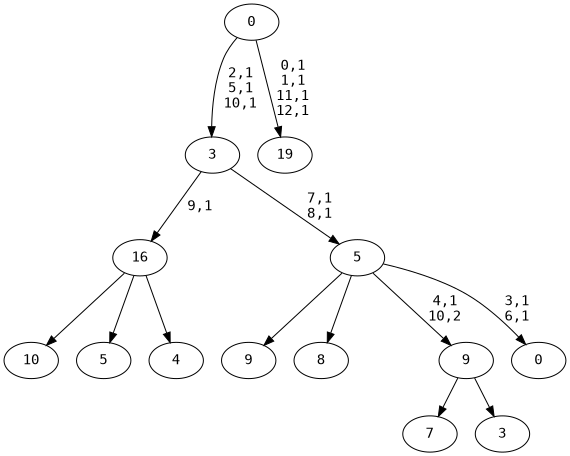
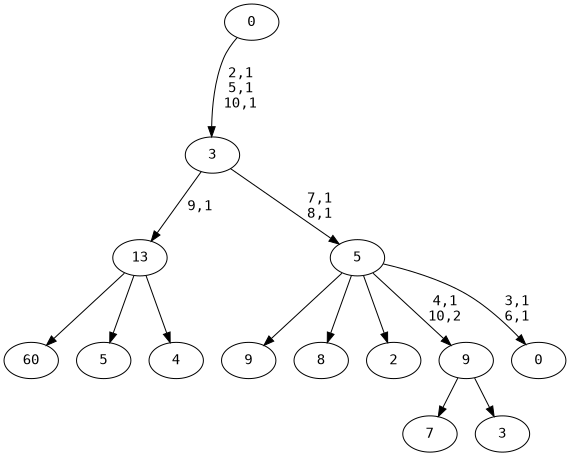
(285, 155) -> none
(140, 258) -> (140, 258)
(31, 360) -> (31, 360)
none -> (394, 360)
